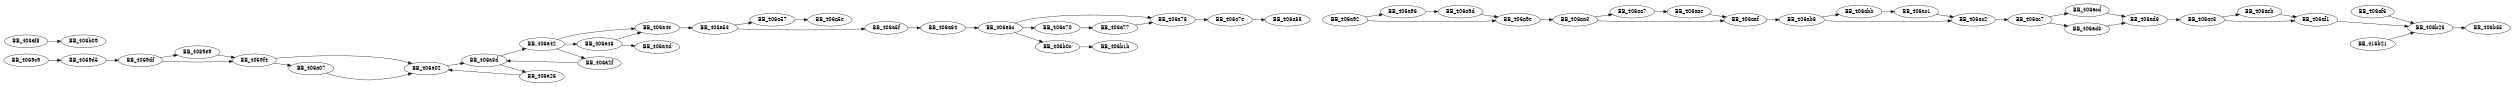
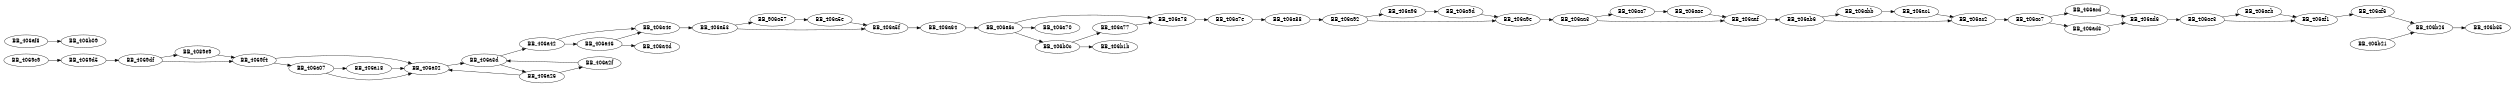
(2087, 10) -> (2087, 10)
(772, 20) -> (772, 20)
none -> (1315, 20)
none -> (857, 24)
(2371, 24) -> (2342, 16)
(1084, 28) -> (1085, 38)
(2373, 44) -> (2373, 44)
(569, 53) -> (569, 70)
none -> (369, 68)
